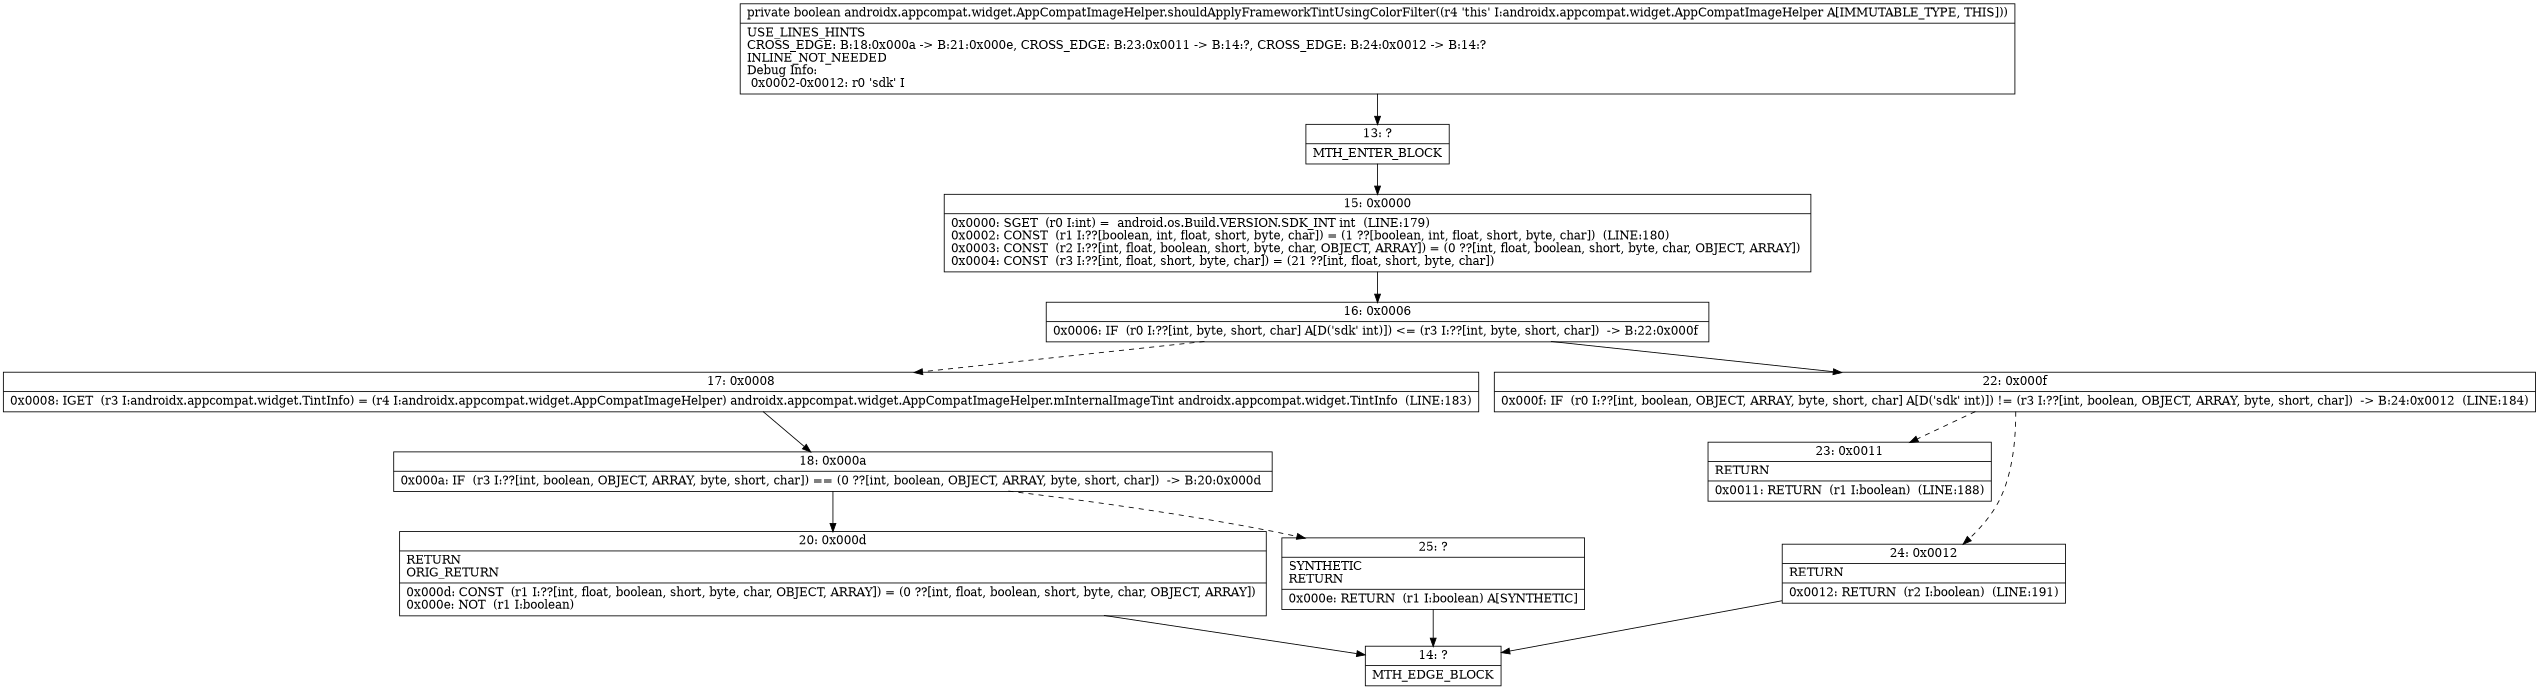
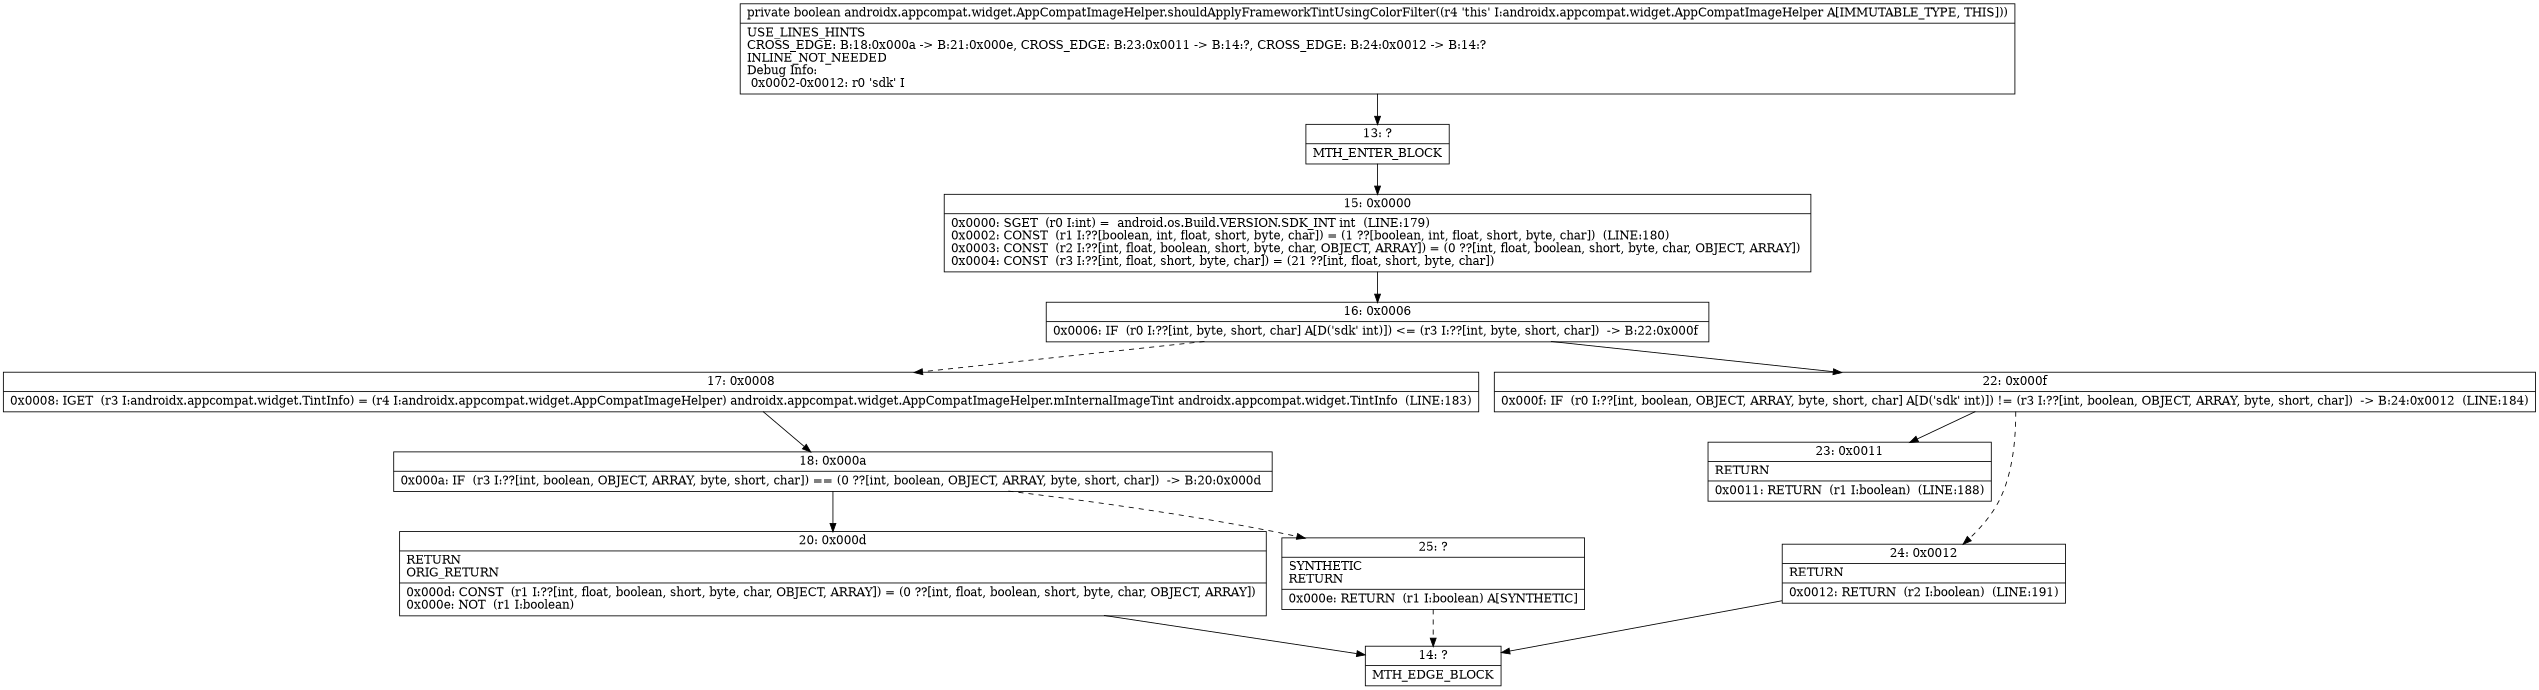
(1946, 425) -> (1946, 425)
(1433, 624) -> (1433, 624)
